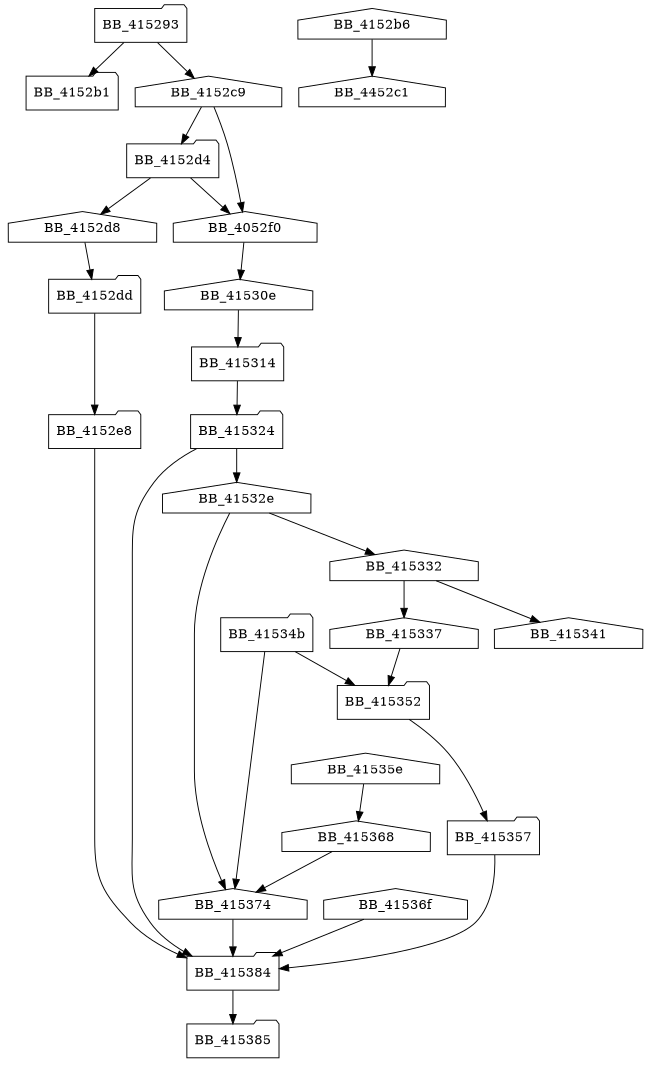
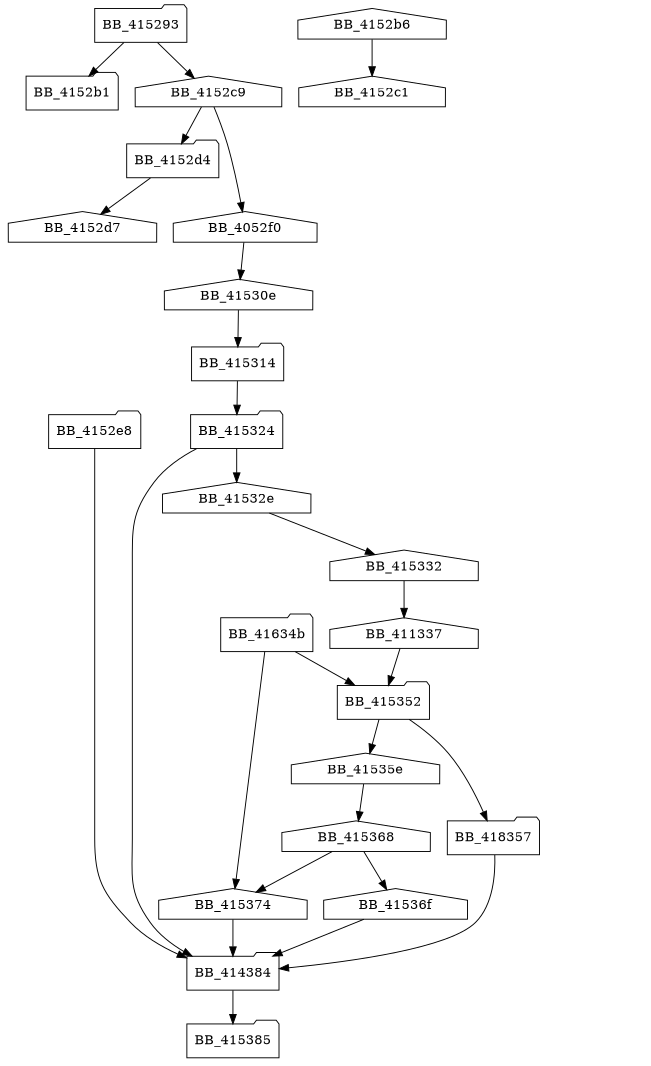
(372, 93) -> (372, 93)
(207, 193) -> none
(82, 228) -> (82, 228)
(95, 296) -> none
(267, 635) -> (267, 635)
(404, 635) -> (404, 635)
(569, 635) -> none
(194, 696) -> none
none -> (376, 732)
(493, 838) -> (493, 838)
none -> (373, 867)
(233, 973) -> (233, 973)
